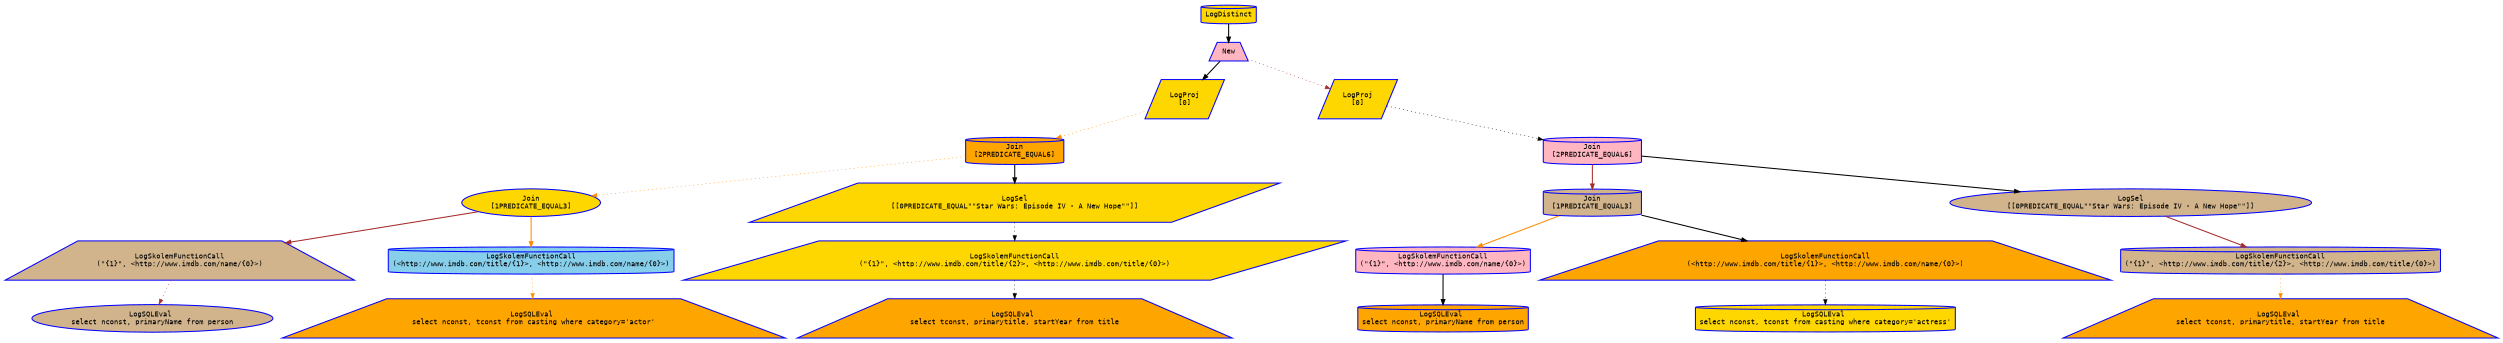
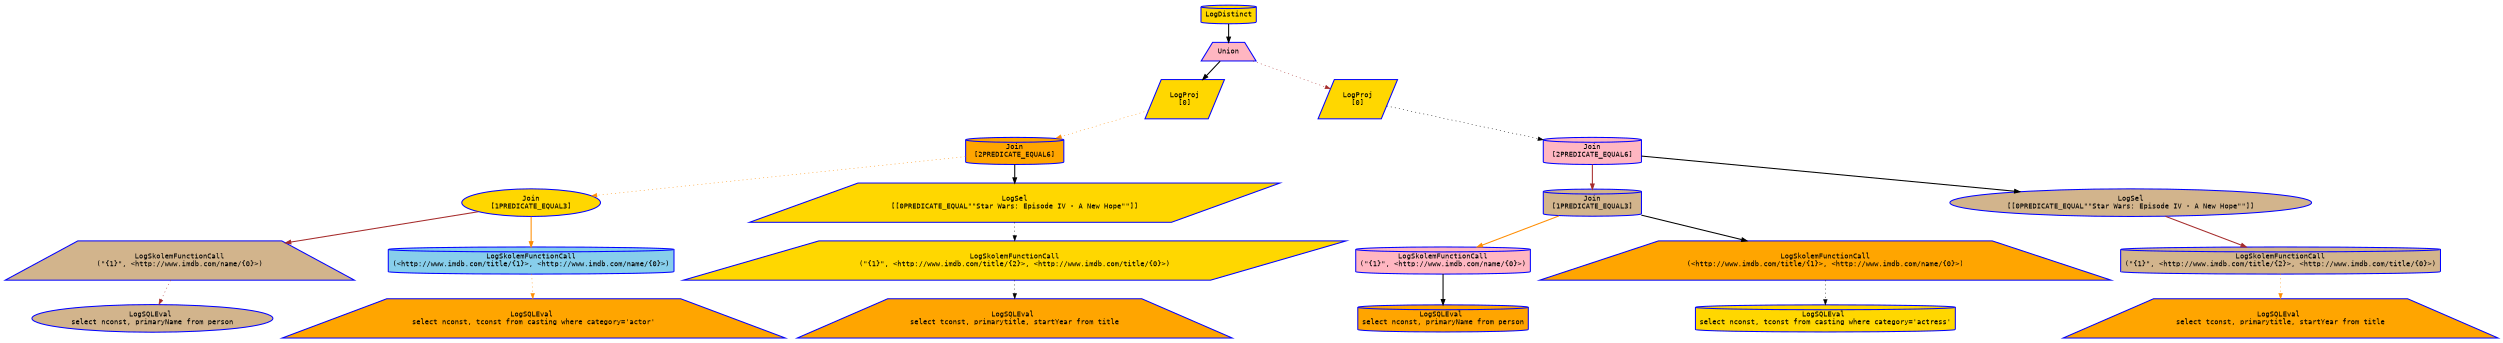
(1229, 52) -> (1229, 52)
